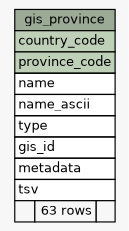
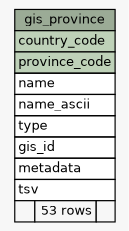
(67, 211) -> (67, 211)
